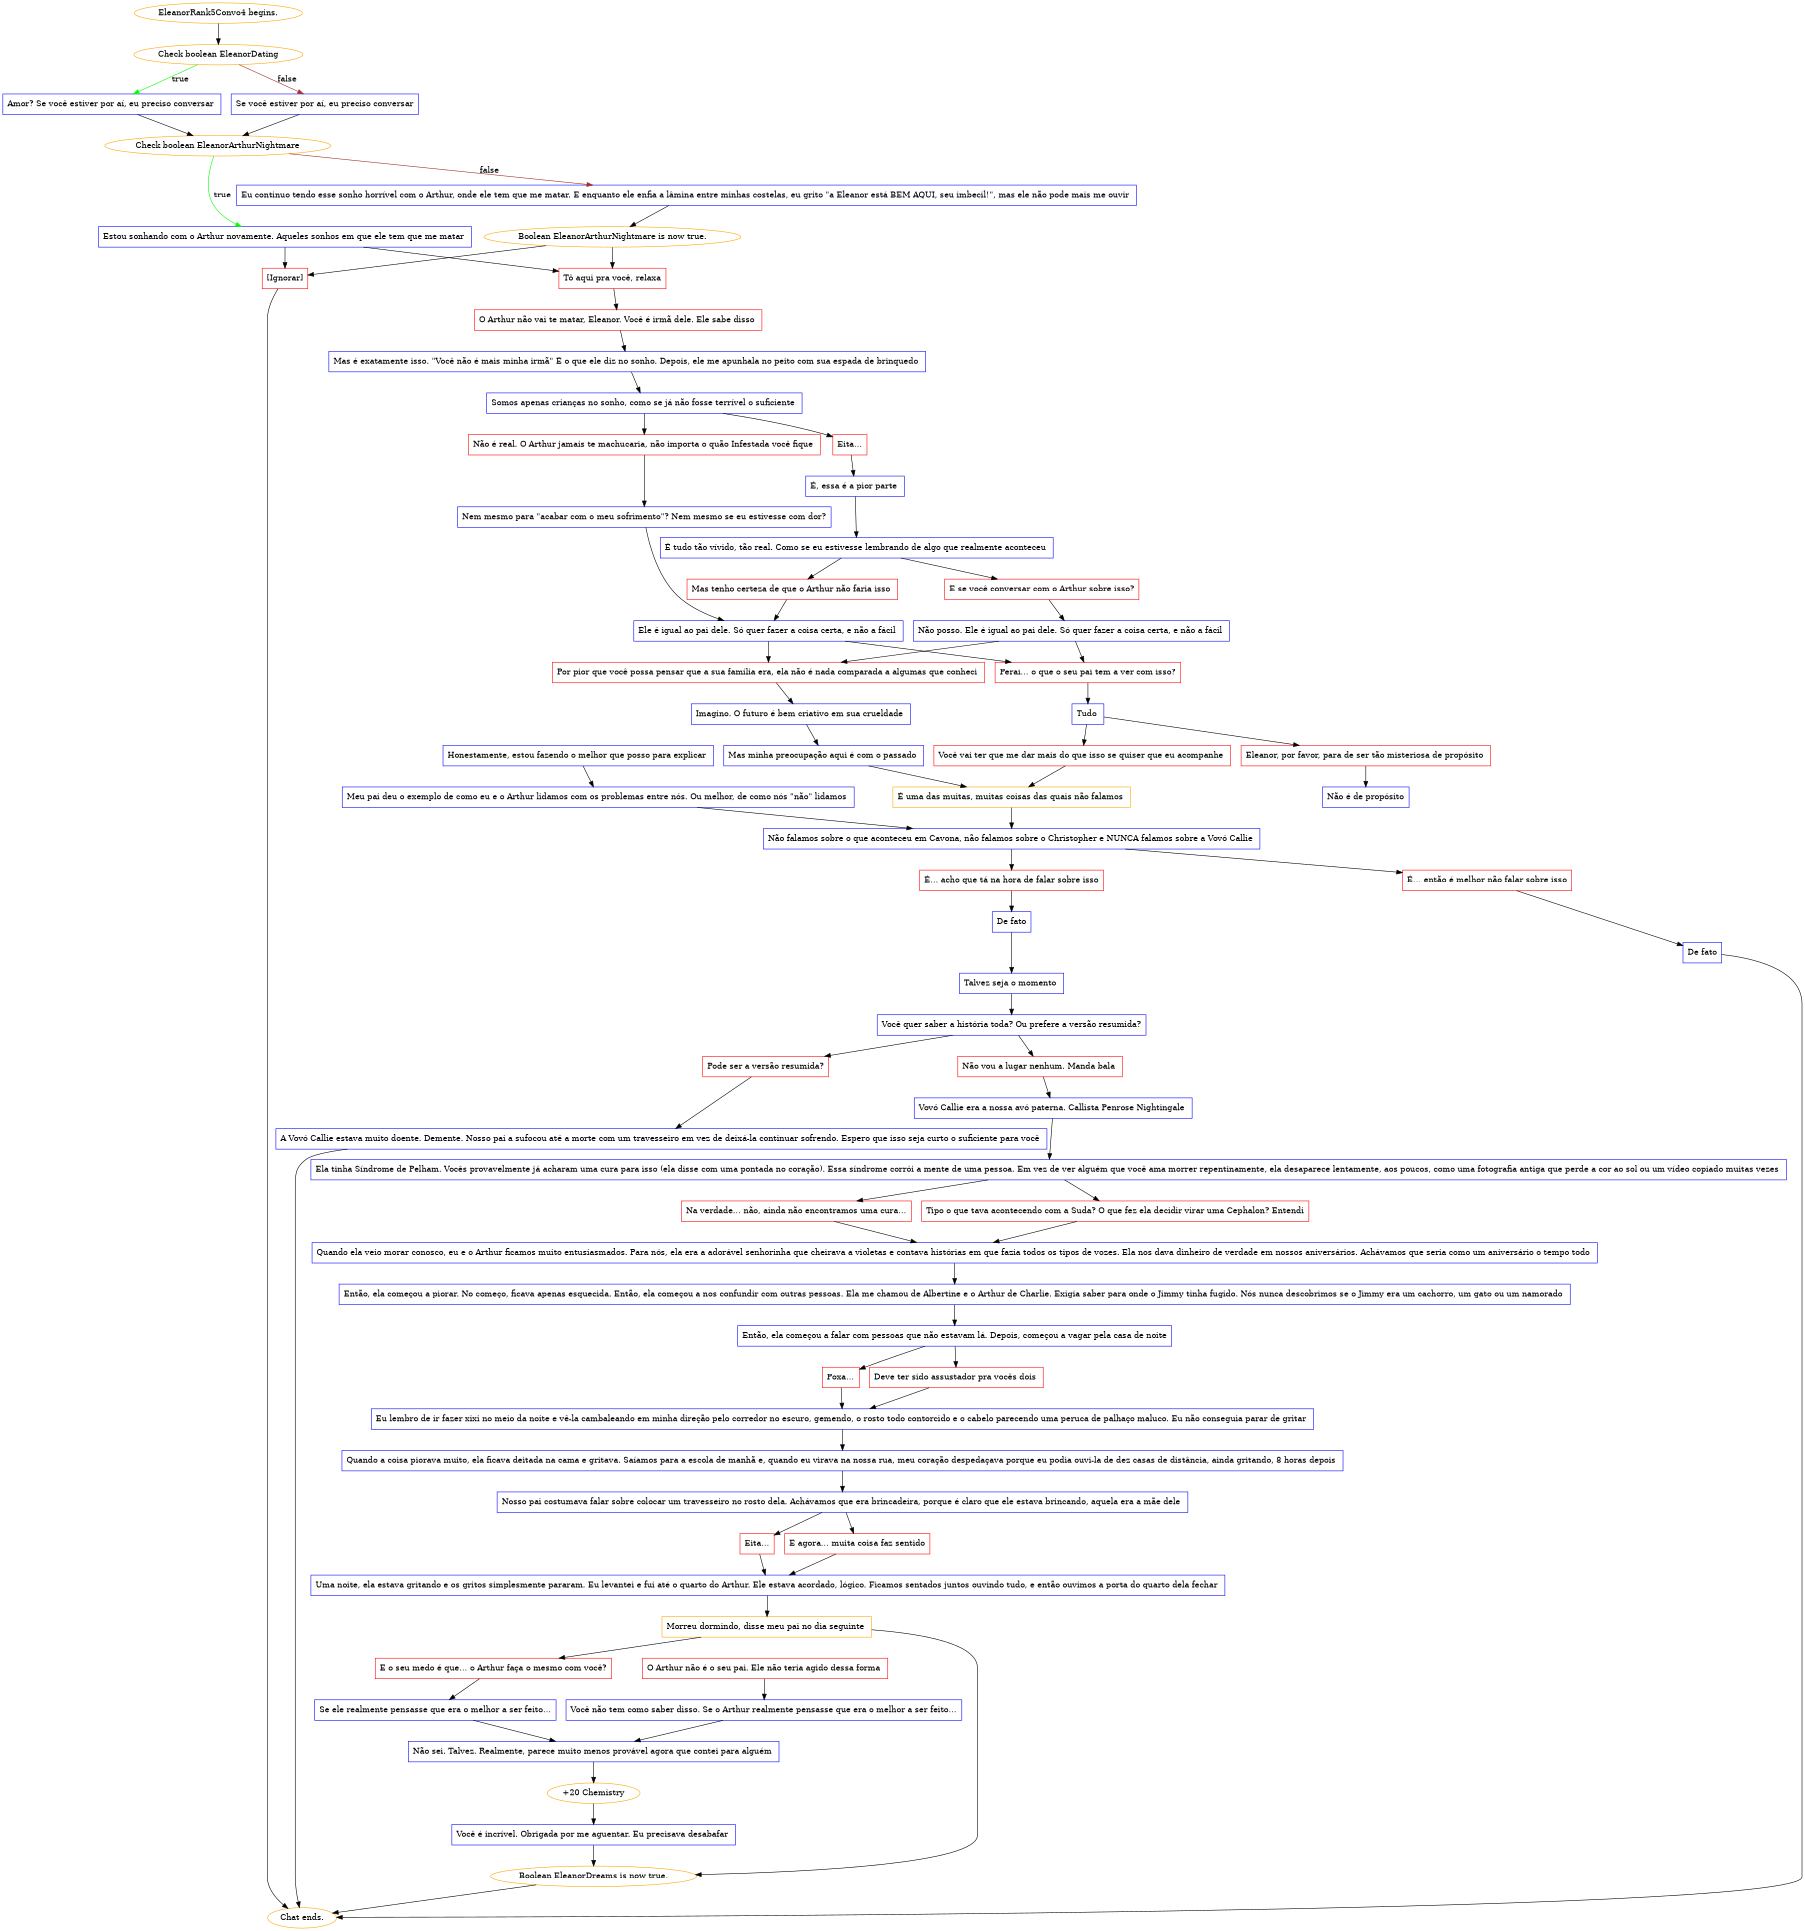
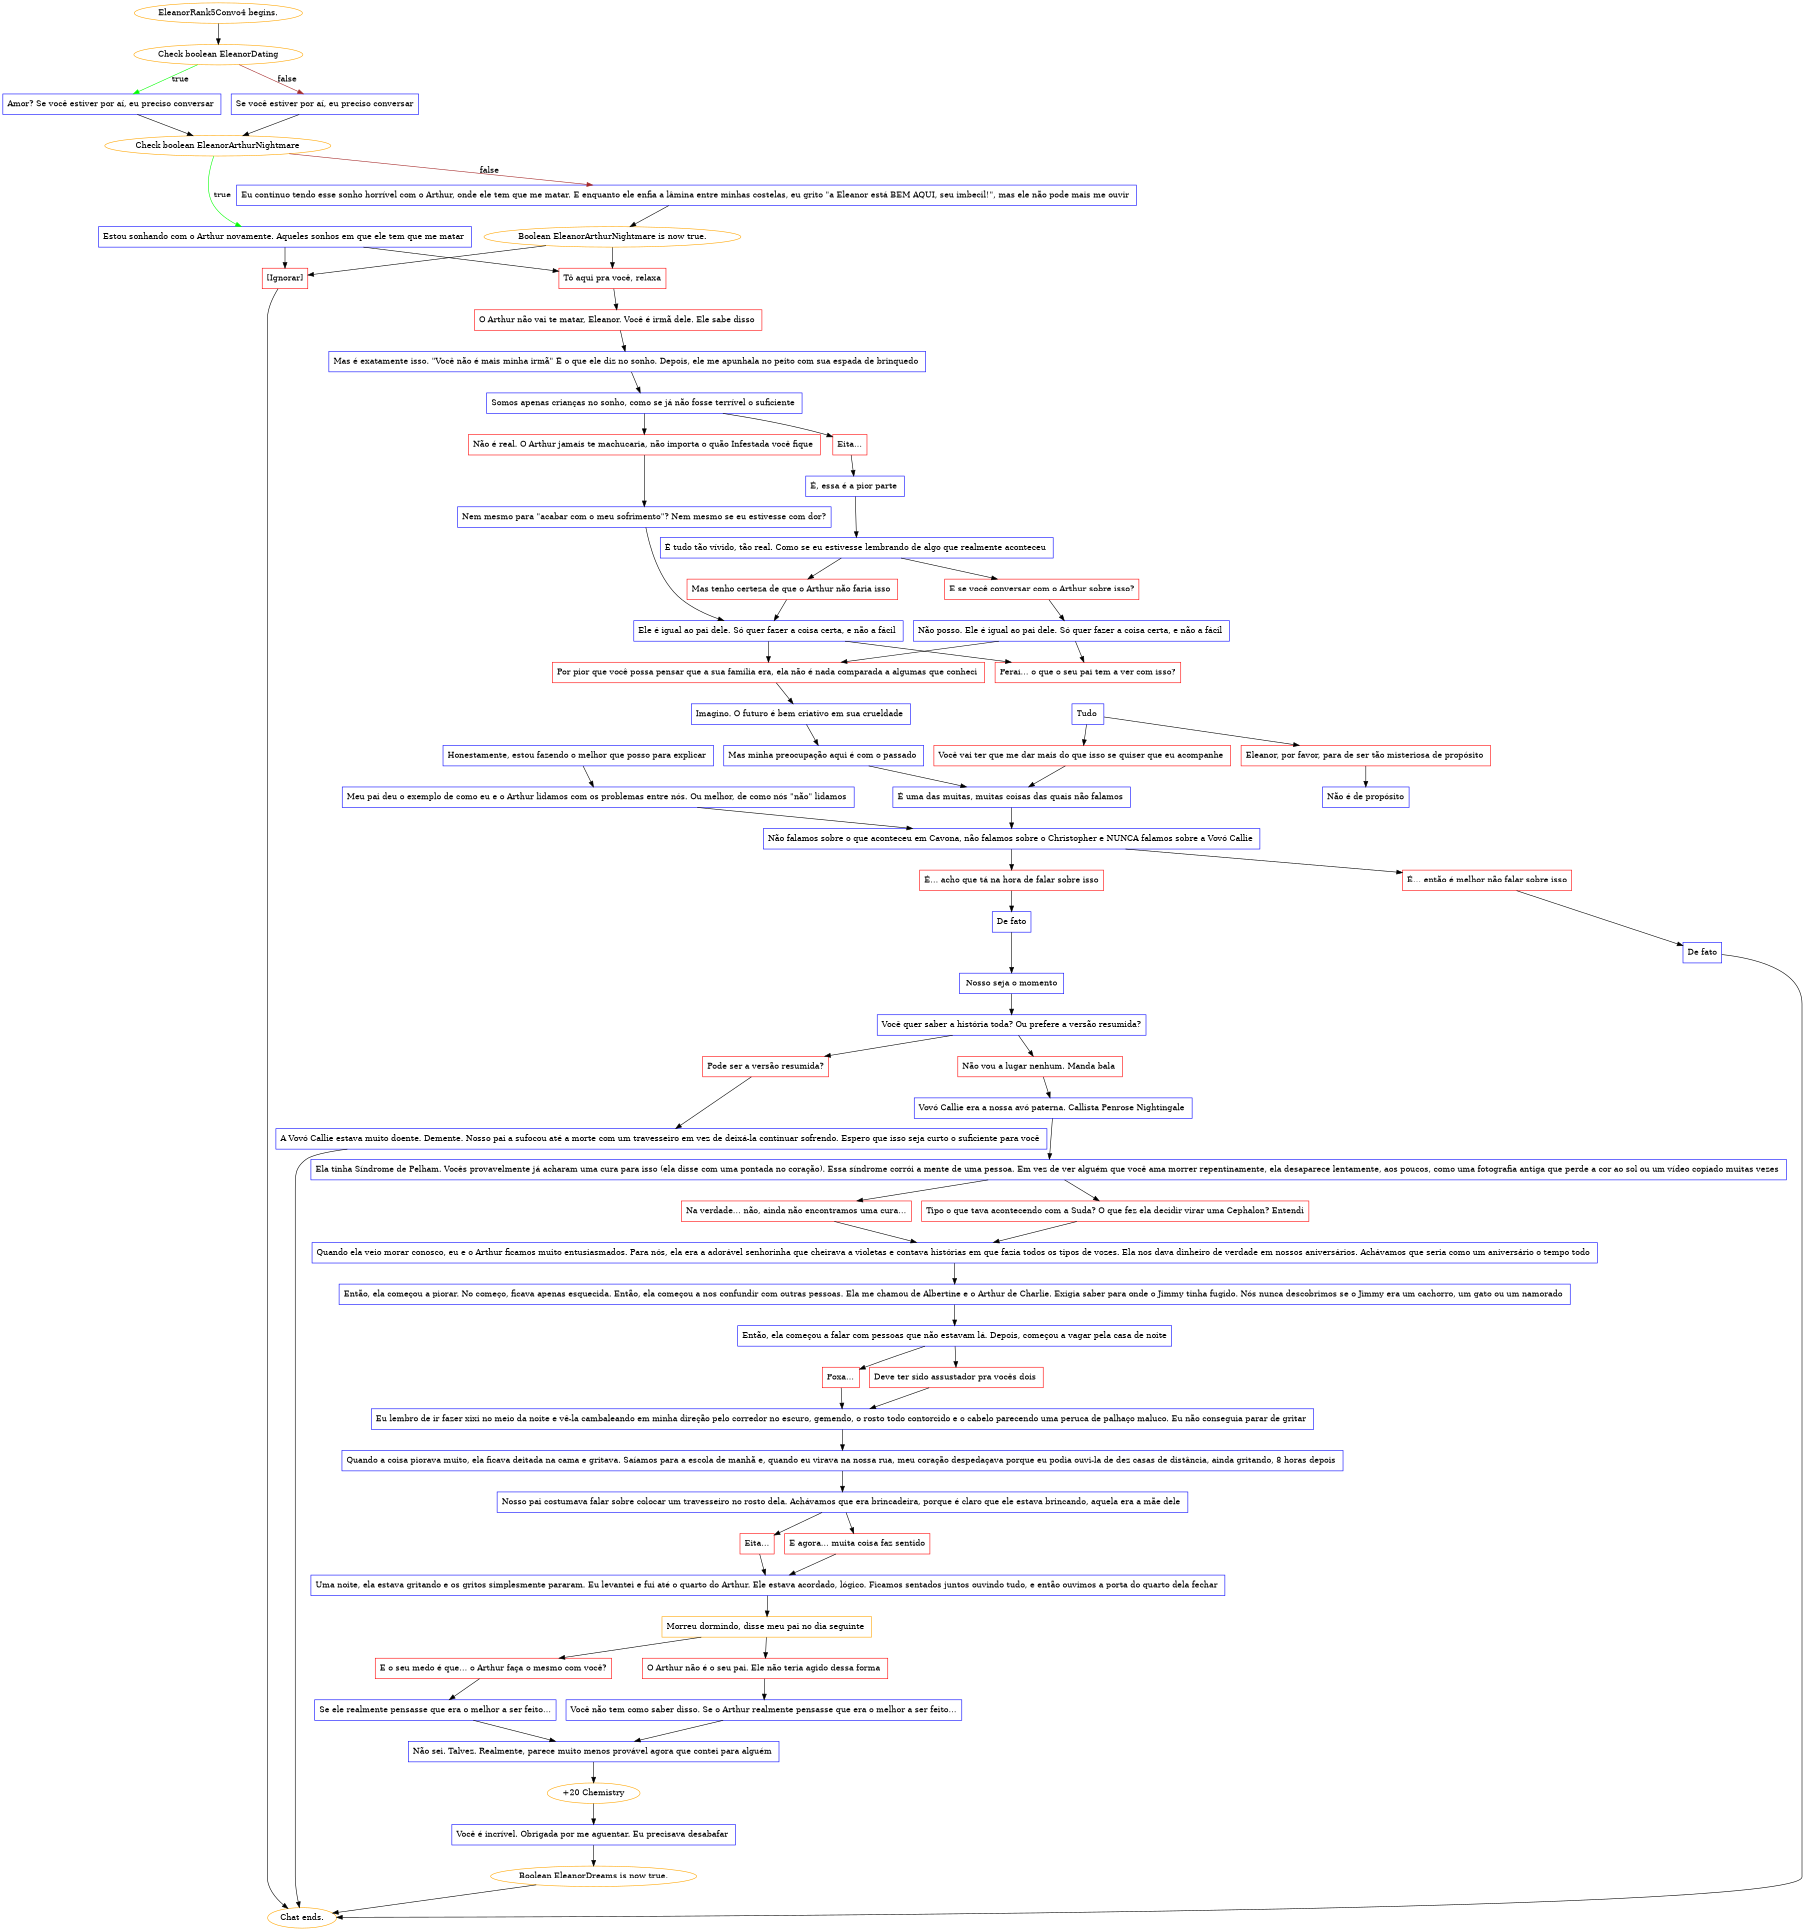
(1088, 690) -> none
(1012, 797) -> (1012, 797)
(1012, 983) -> (1012, 983)
(977, 1834) -> (766, 1645)
